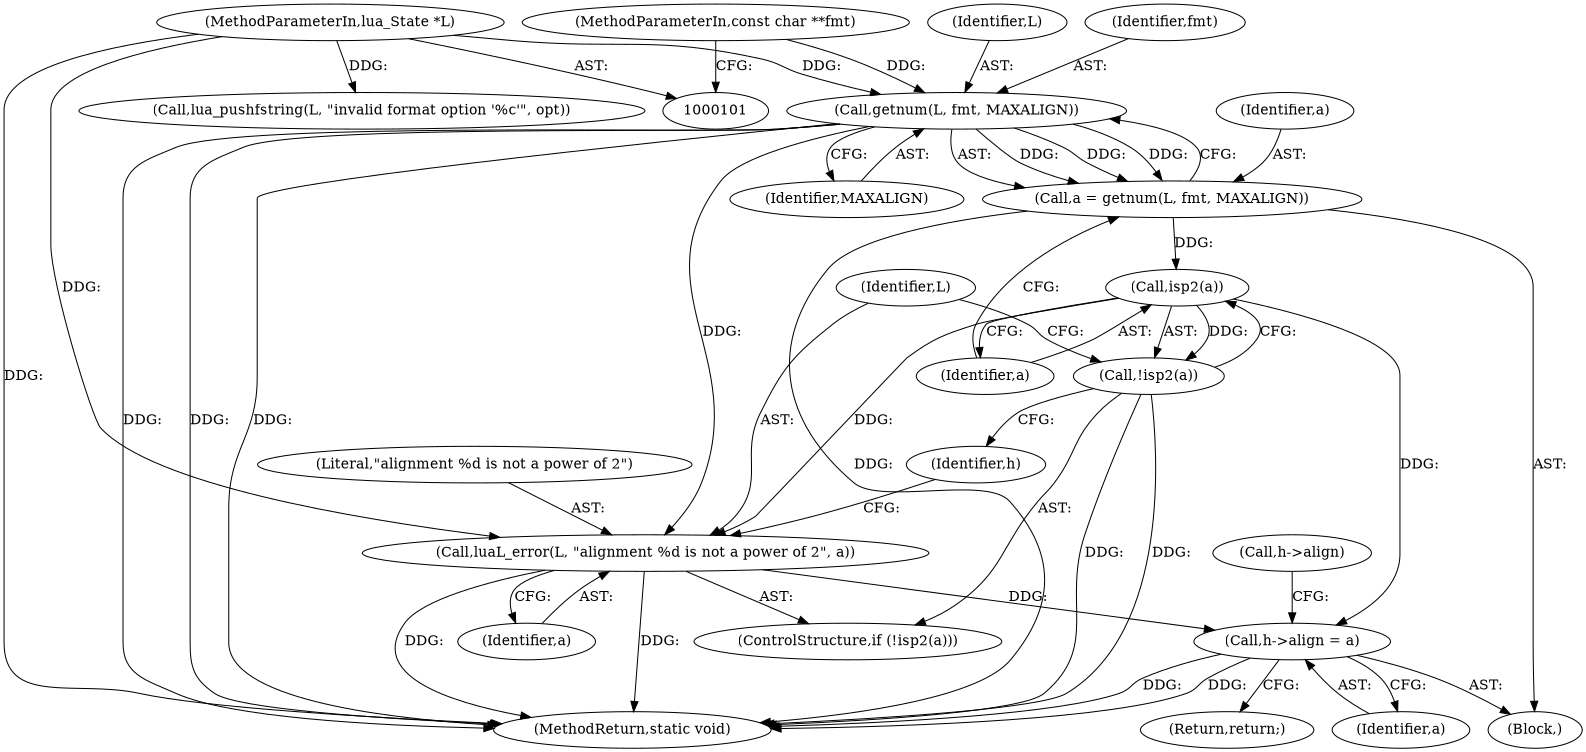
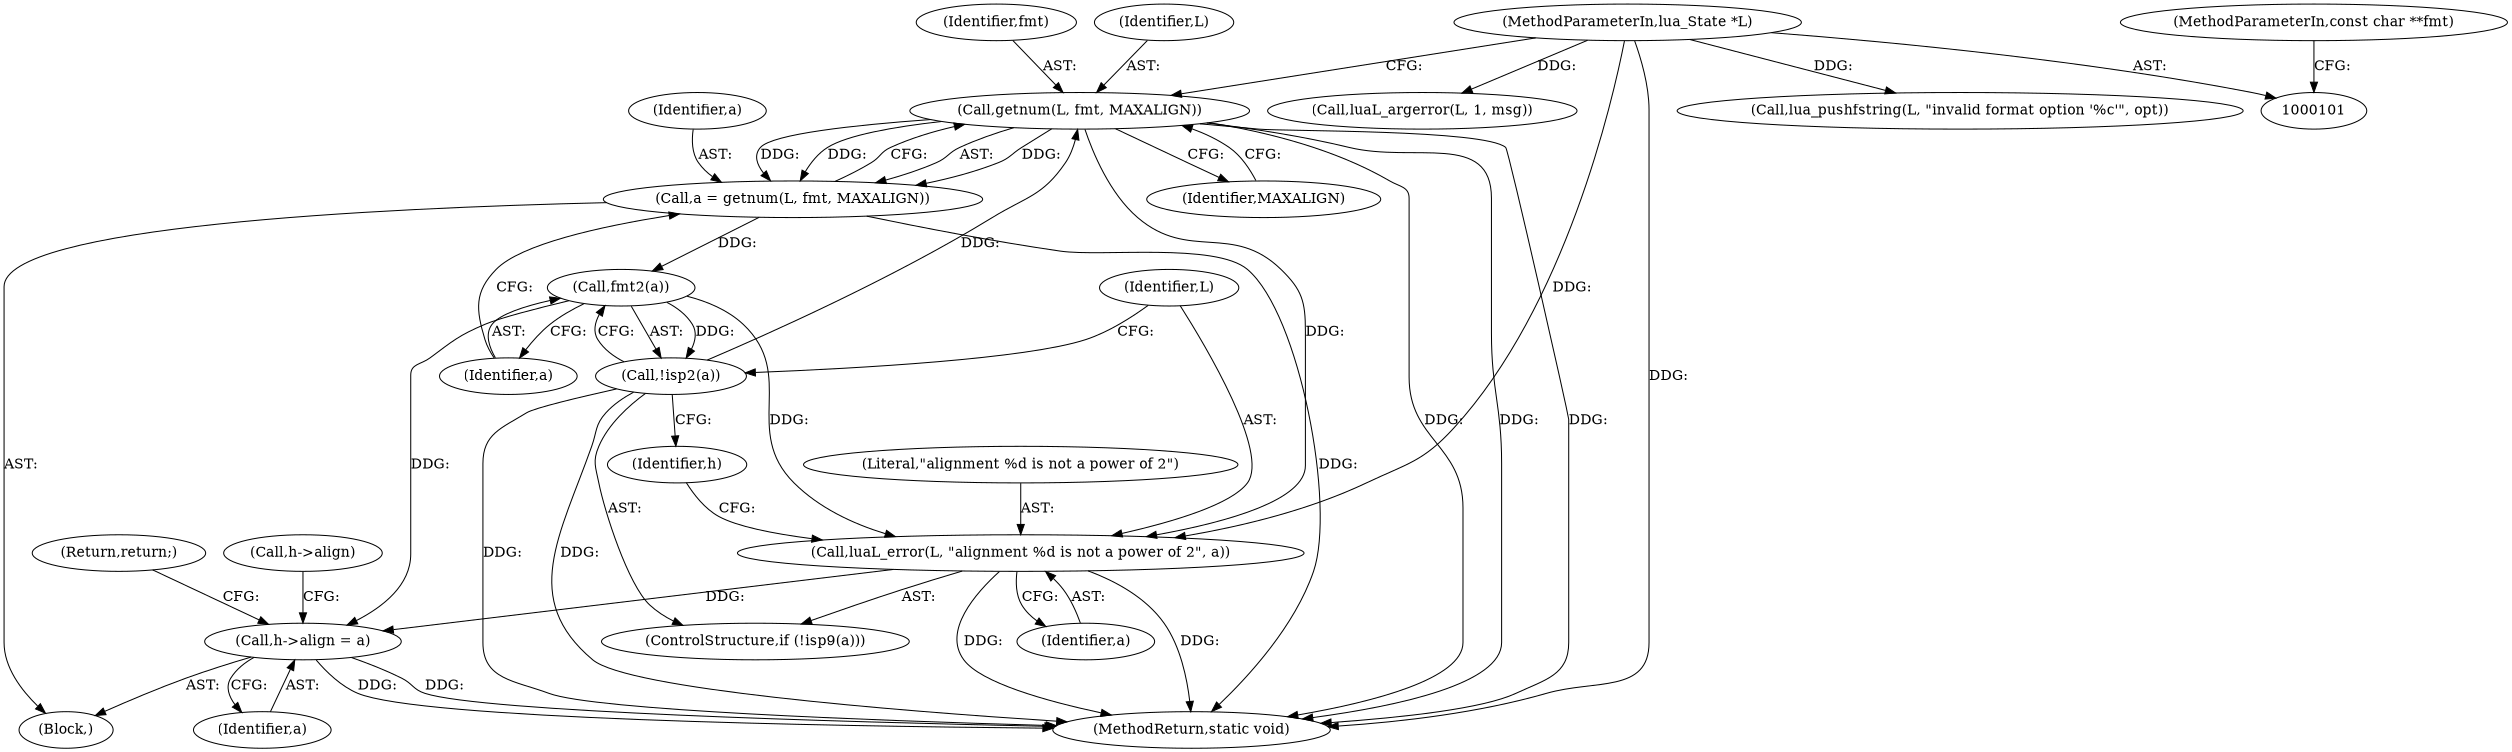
(852, 60) -> (905, 267)
(824, 67) -> (1407, 67)
none -> (1422, 111)
(915, 155) -> (1265, 155)
(1177, 288) -> (621, 288)
(848, 642) -> (755, 642)
(1263, 682) -> (206, 595)
